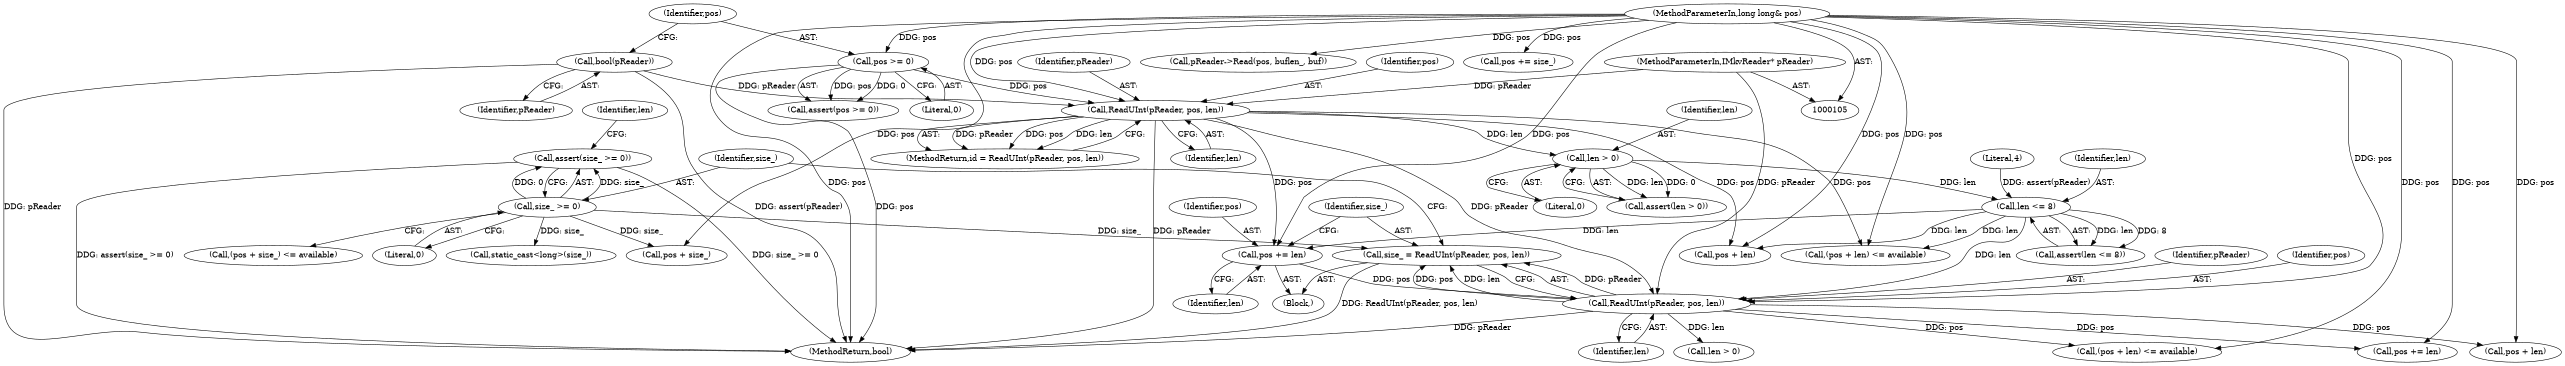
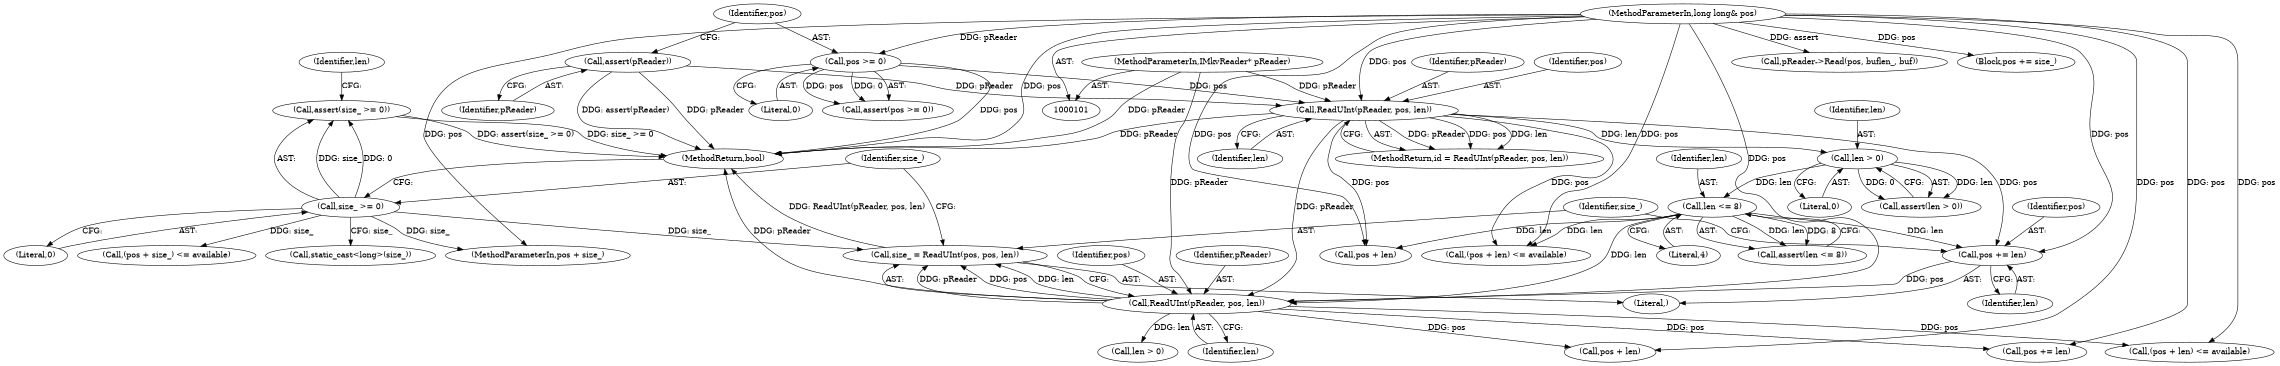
(918, 38) -> (989, 38)
(1512, 38) -> (1795, 38)
(614, 62) -> (628, 62)
(1518, 62) -> (2016, 62)
(1830, 111) -> (1071, 111)
none -> (990, 144)
(548, 178) -> (513, 163)
(2047, 183) -> (1676, 231)
(416, 231) -> (292, 231)
(562, 231) -> (372, 231)
none -> (1628, 231)
(2053, 231) -> (1852, 231)
(677, 256) -> (538, 256)
(1447, 256) -> (945, 256)
(1298, 304) -> (1651, 304)
